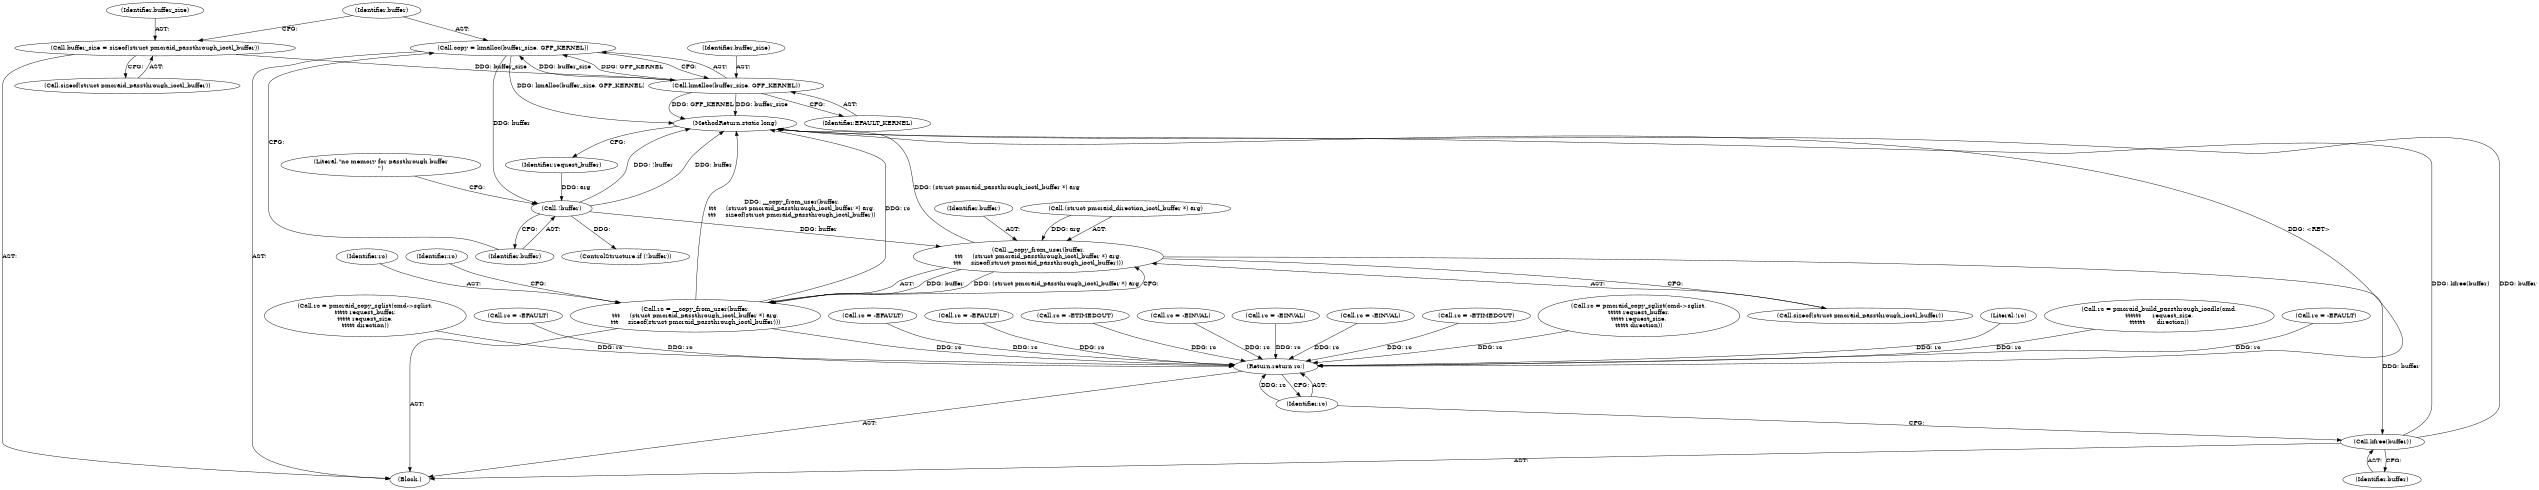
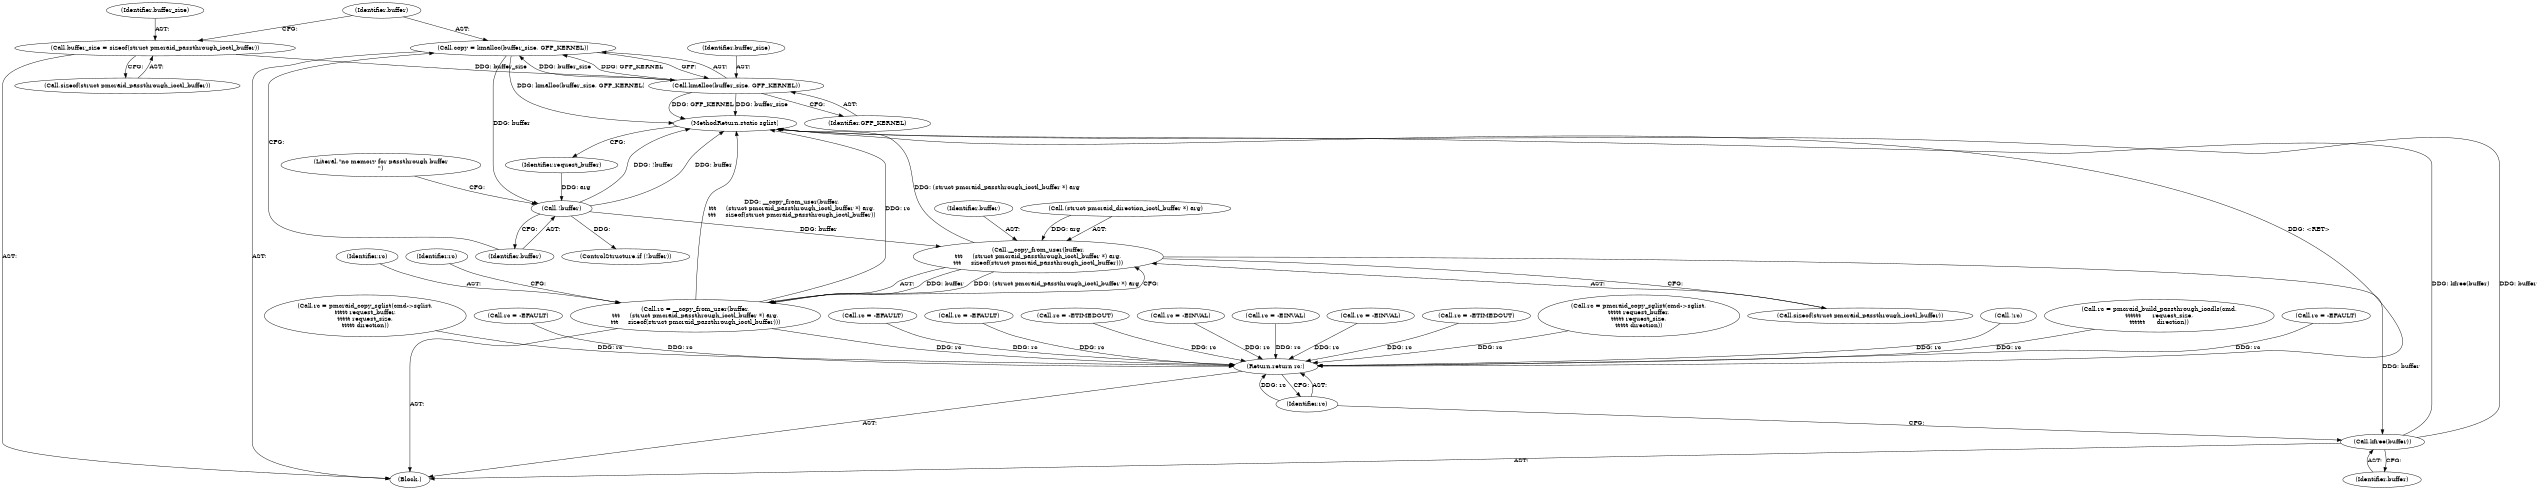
(690, 67) -> (690, 67)
(735, 124) -> (735, 124)
(868, 124) -> (868, 124)
(2008, 316) -> (2008, 316)
